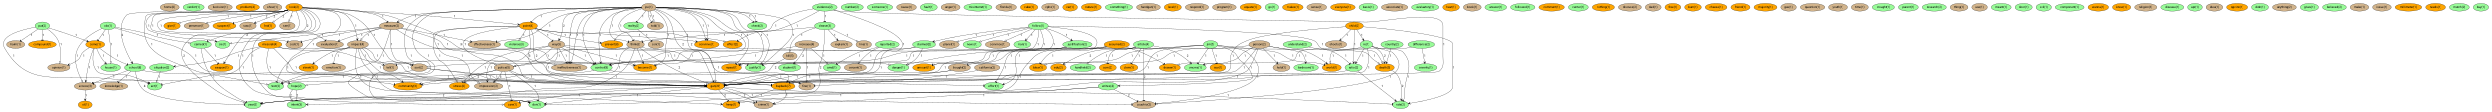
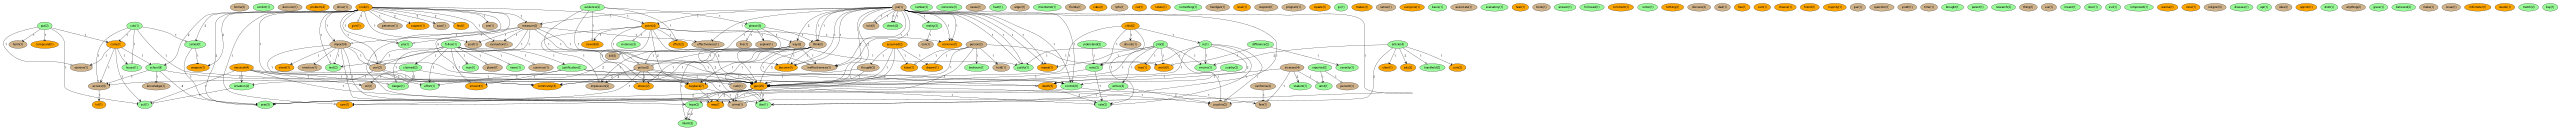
(291, 16) -> (431, 10)
(451, 75) -> (918, 91)
(331, 76) -> (314, 82)
none -> (738, 86)
